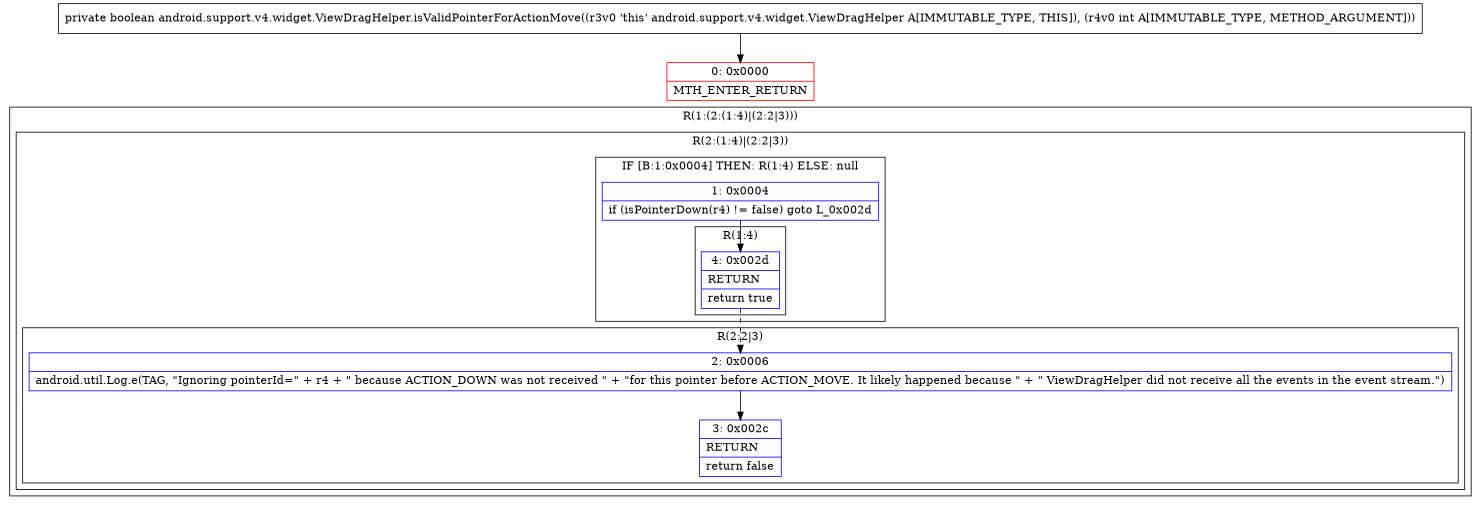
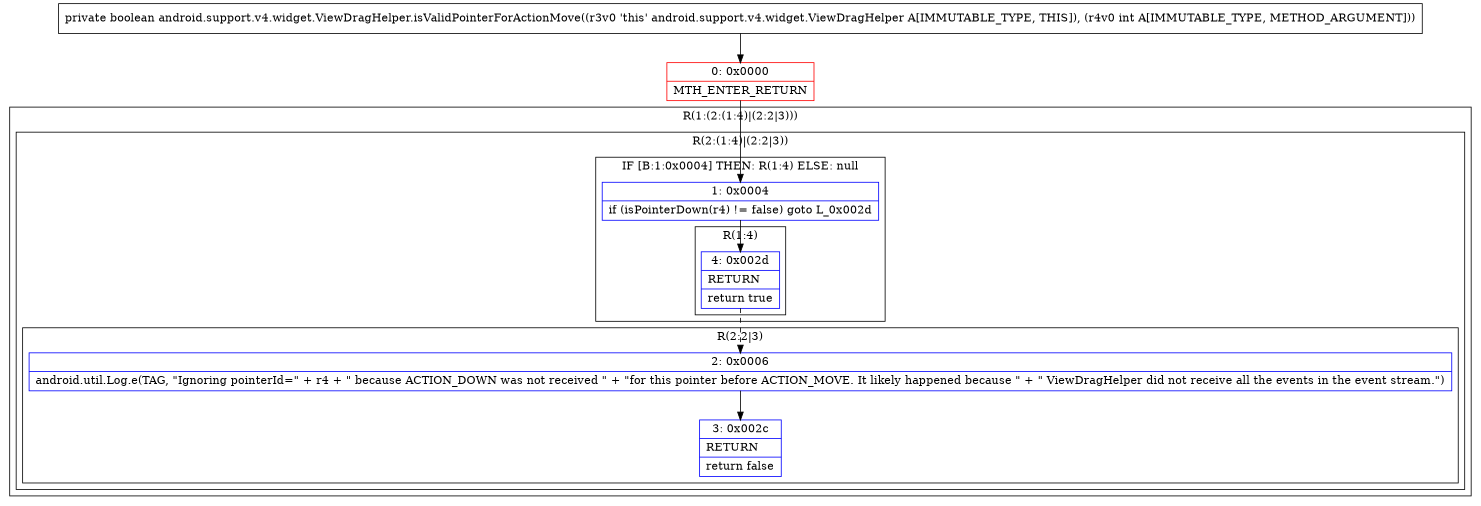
none -> (740, 137)
